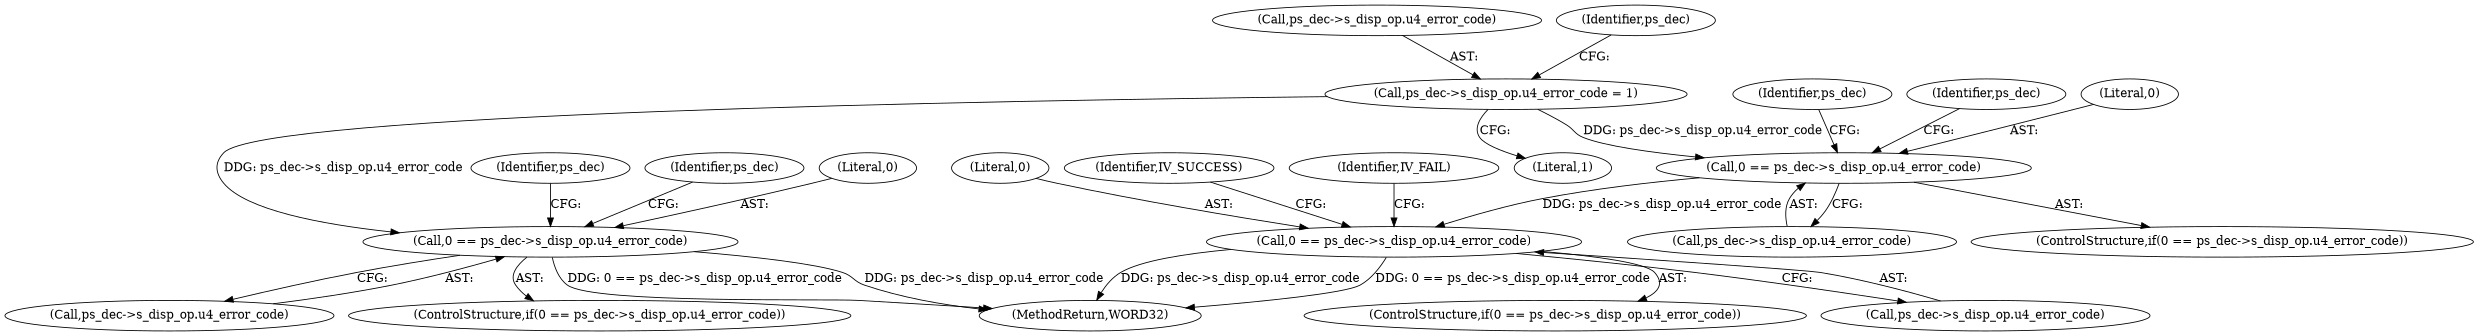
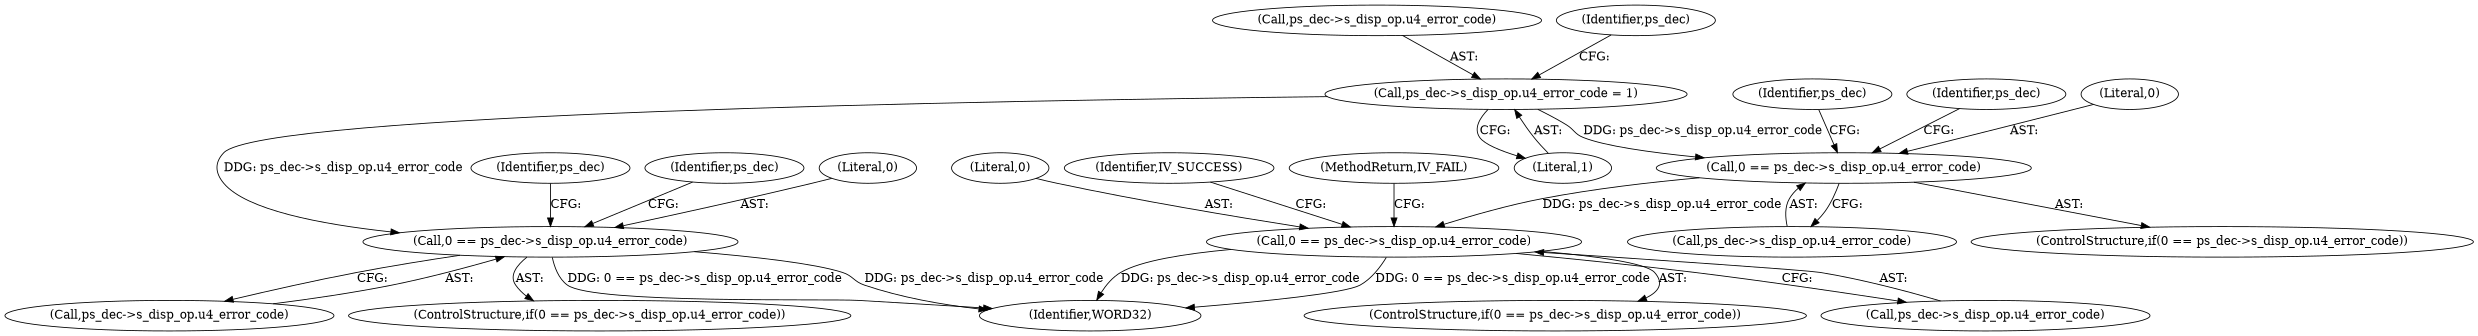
none -> (1533, 136)
(1394, 168) -> (1394, 168)
(1090, 316) -> (1090, 316)
